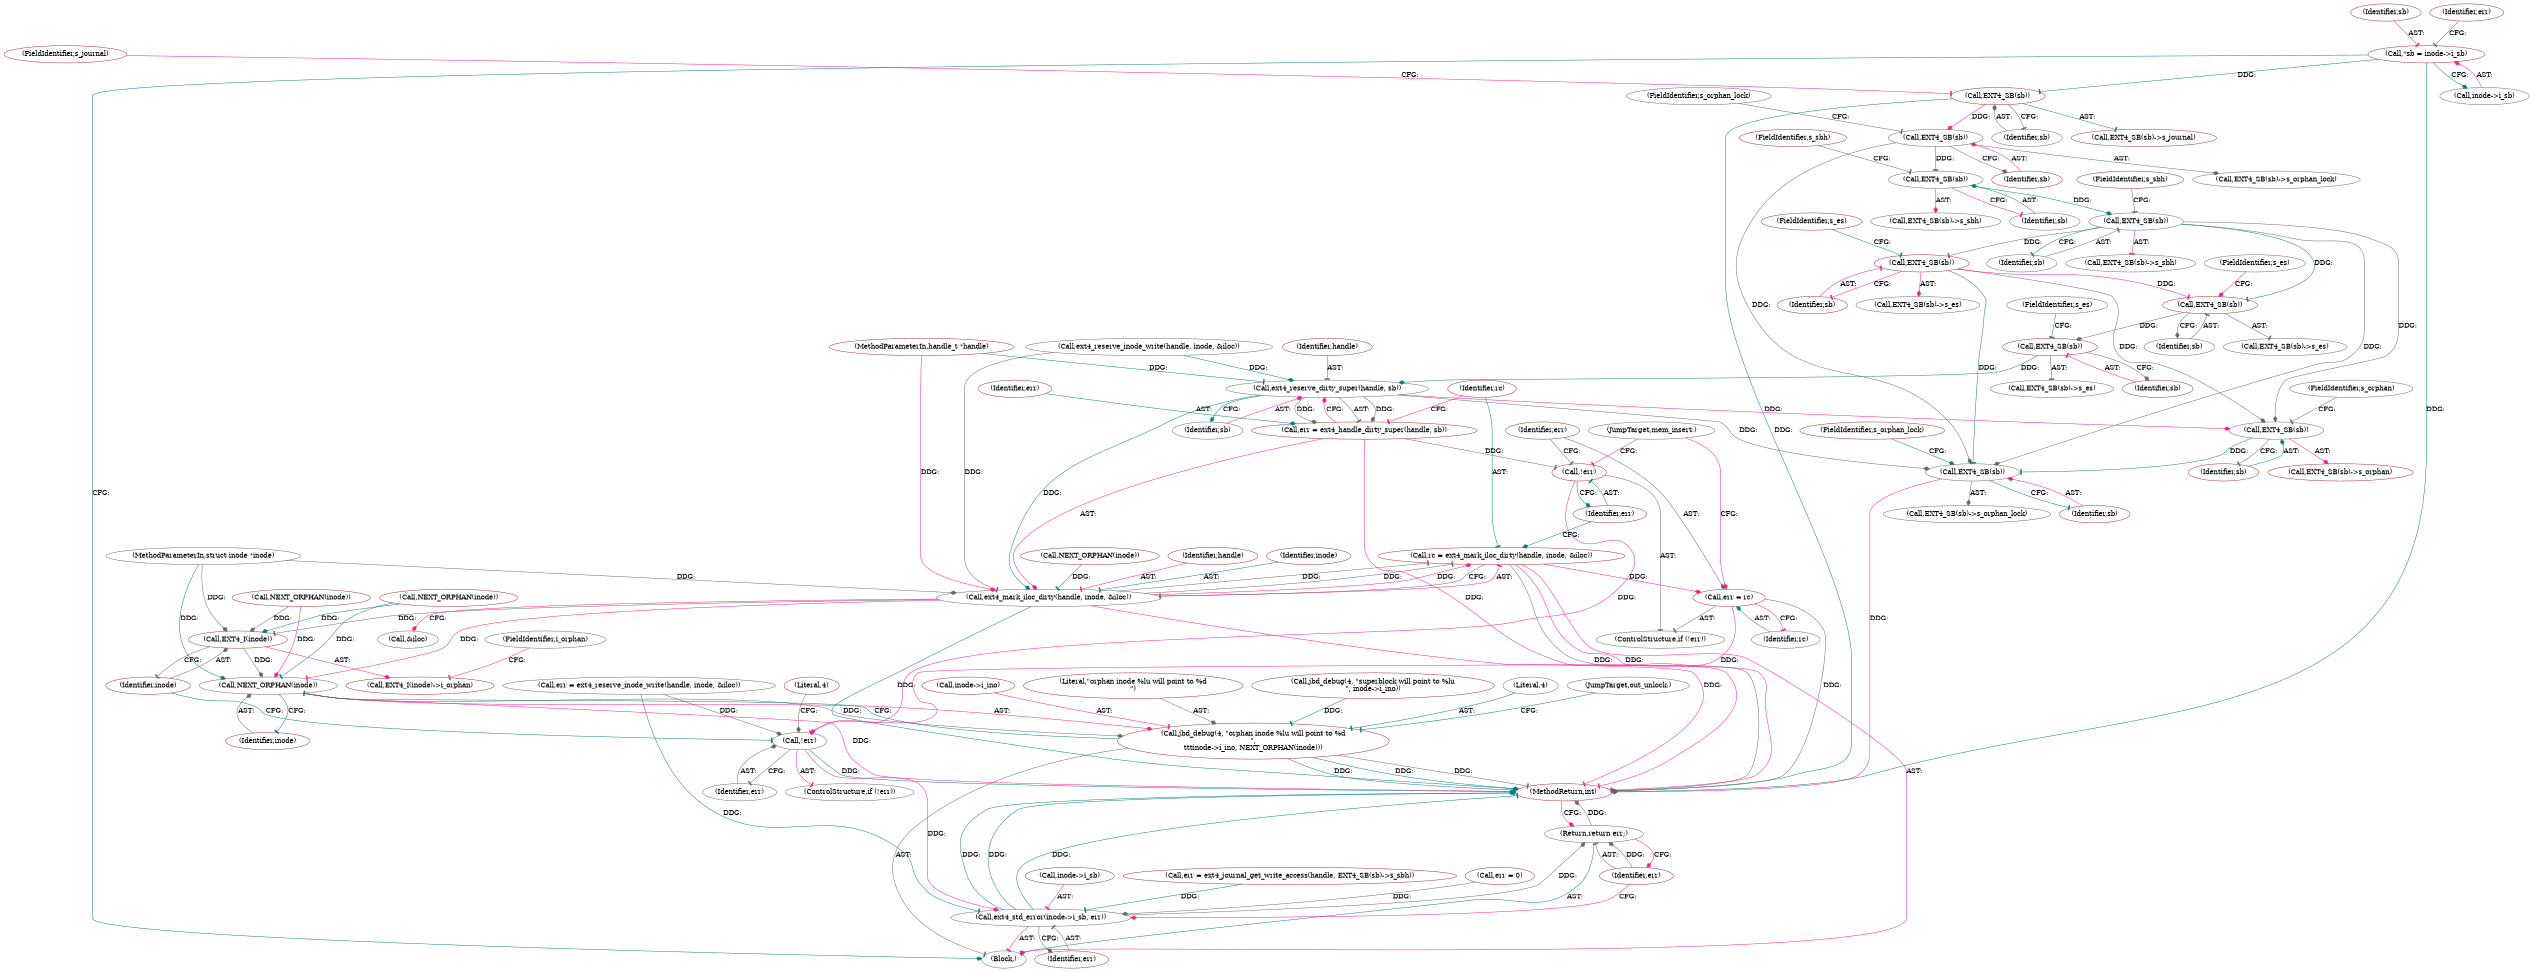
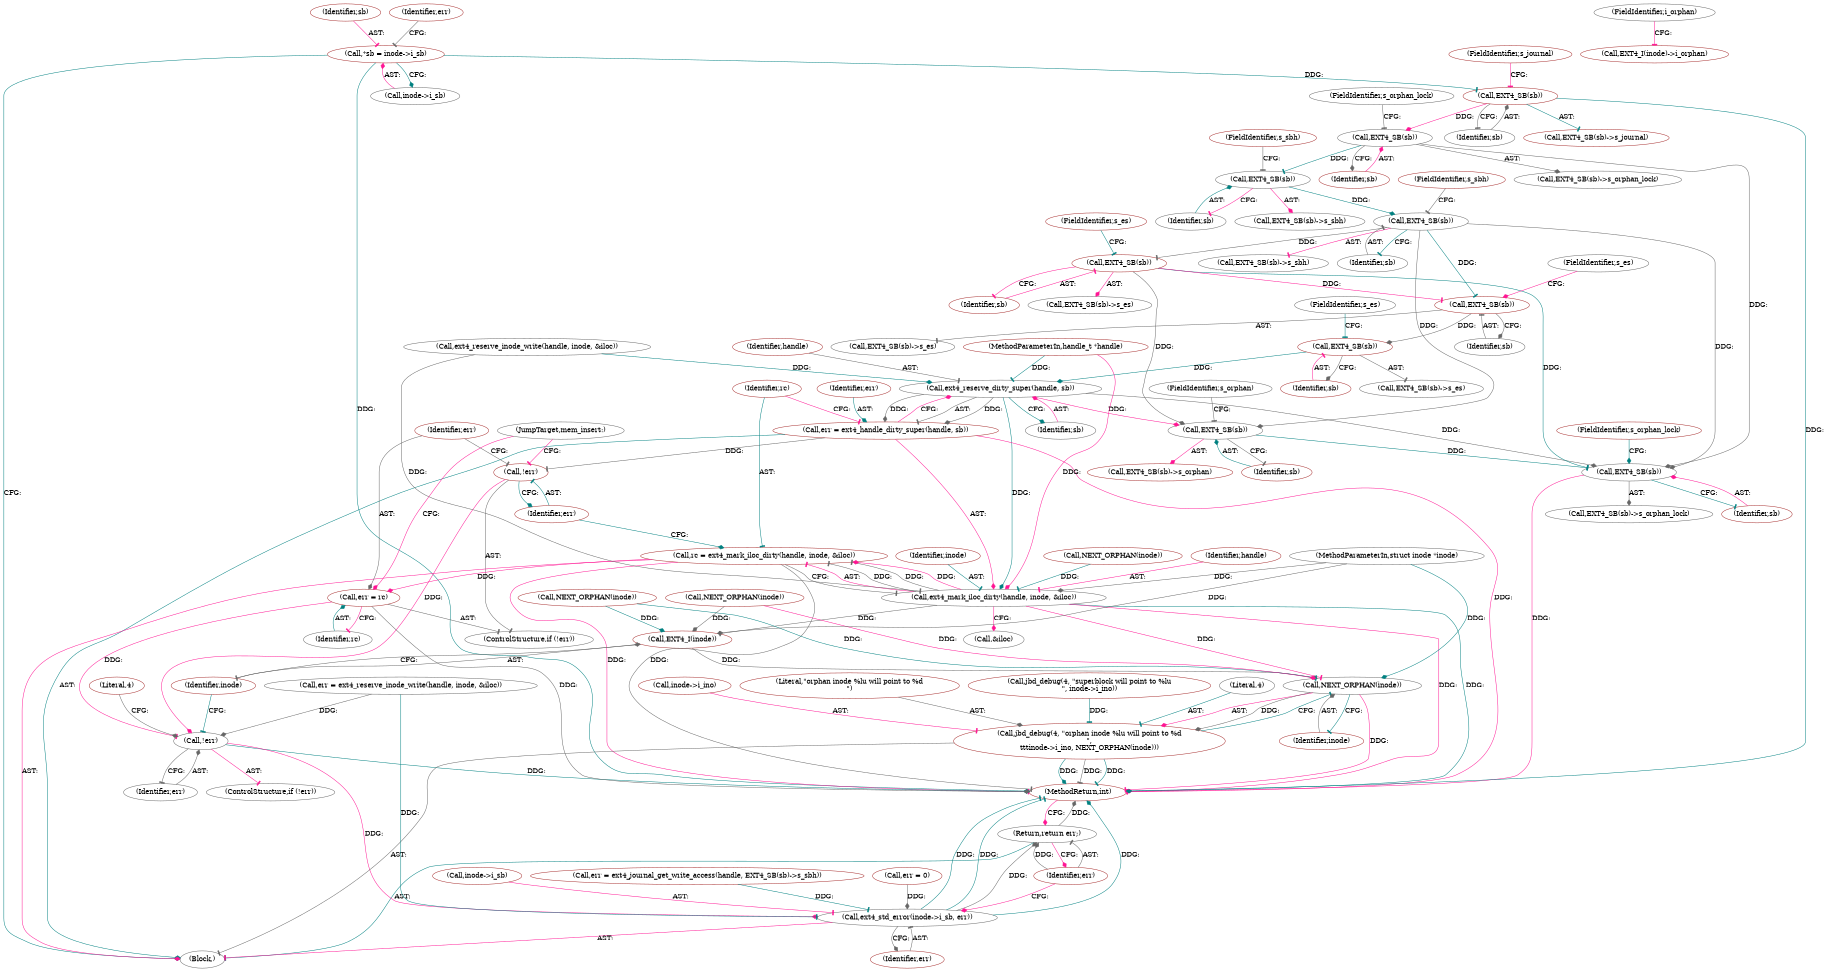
none -> (226, 572)
(325, 662) -> none
(1628, 686) -> none
